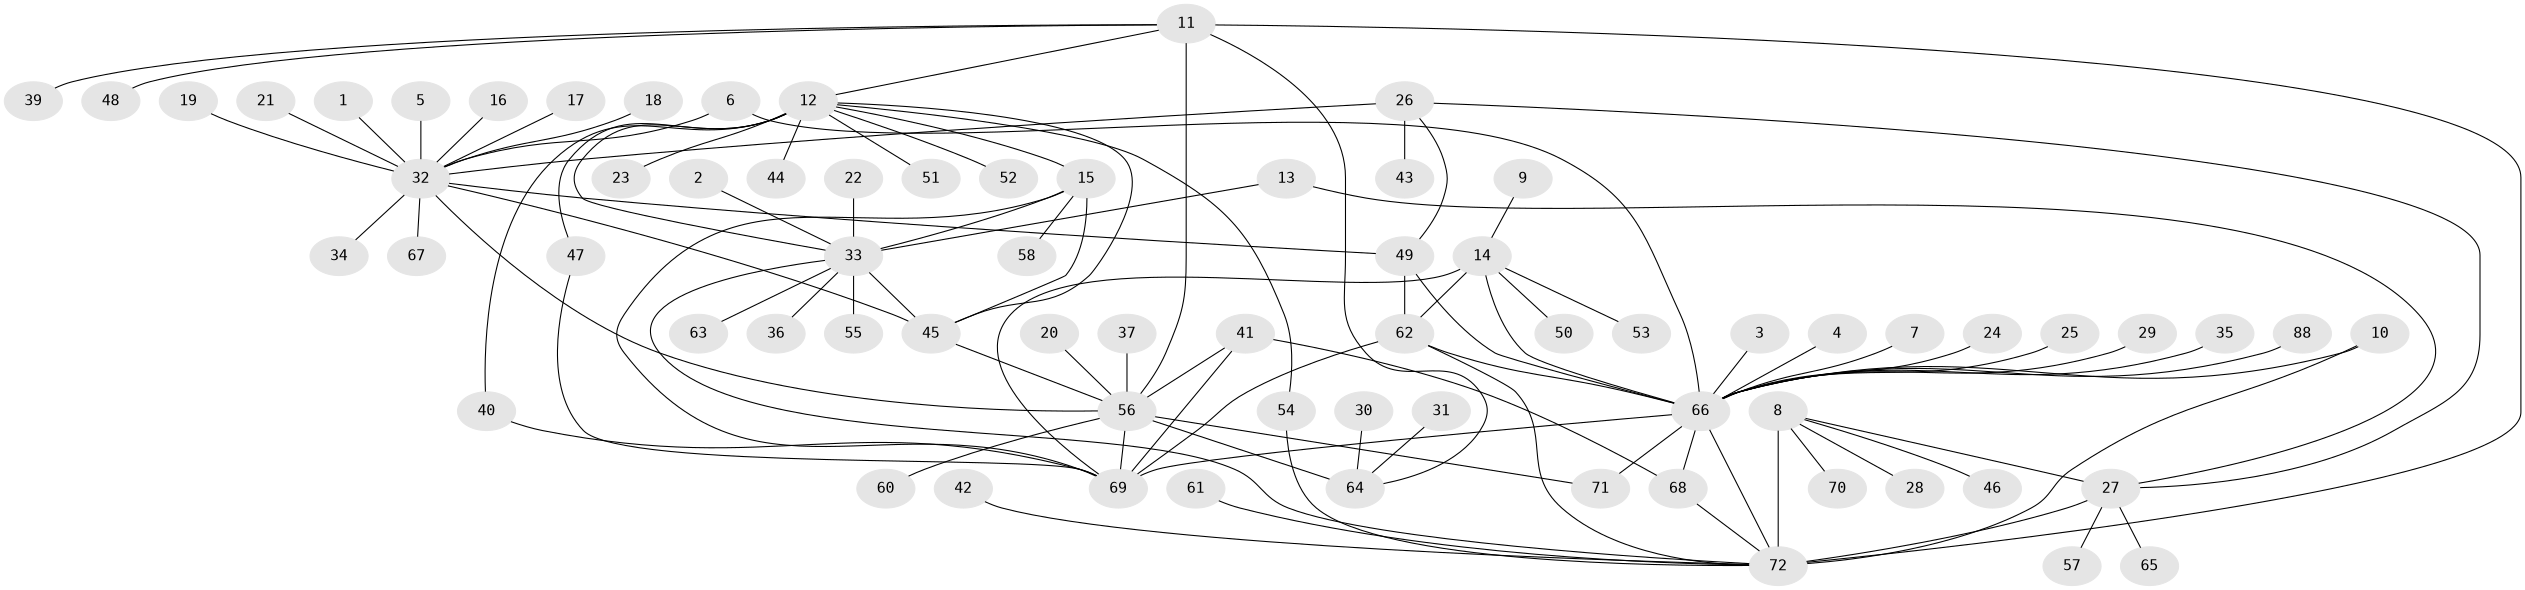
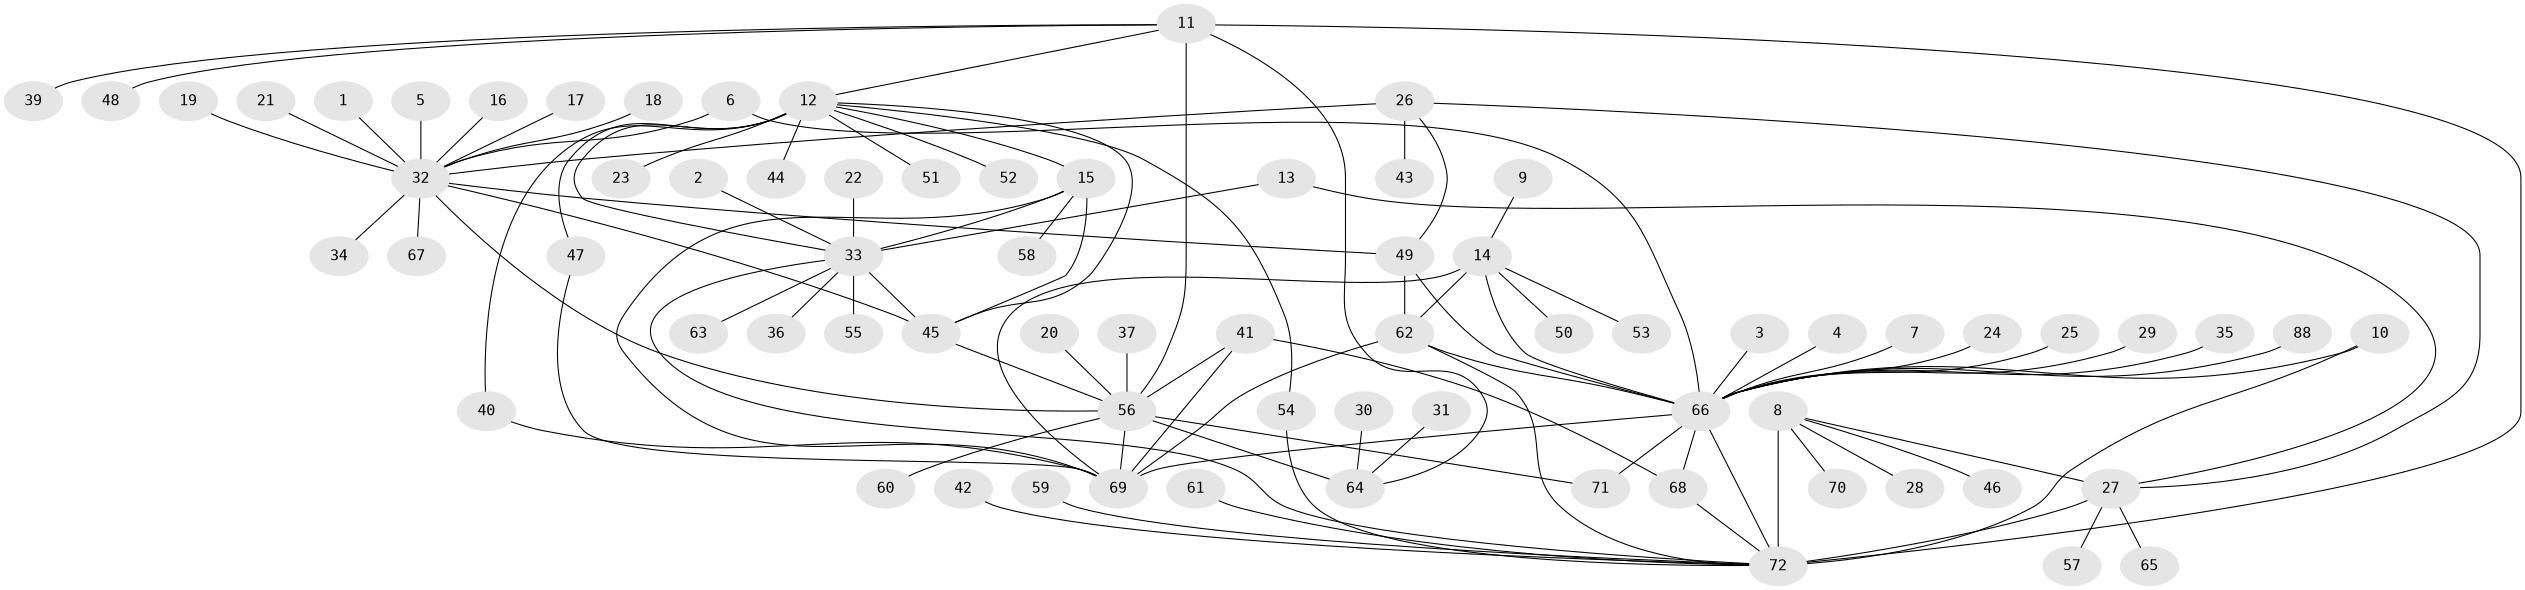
none -> (1041, 489)
